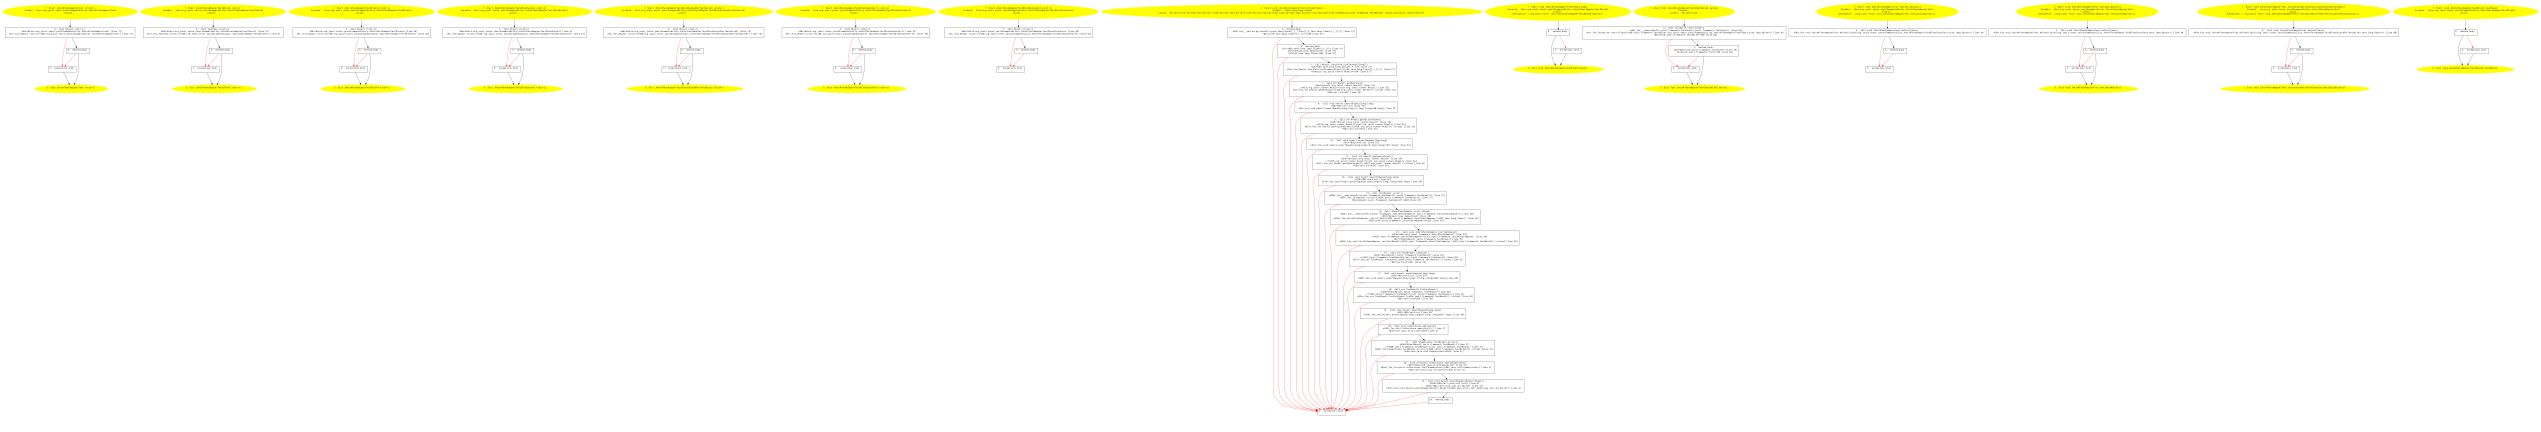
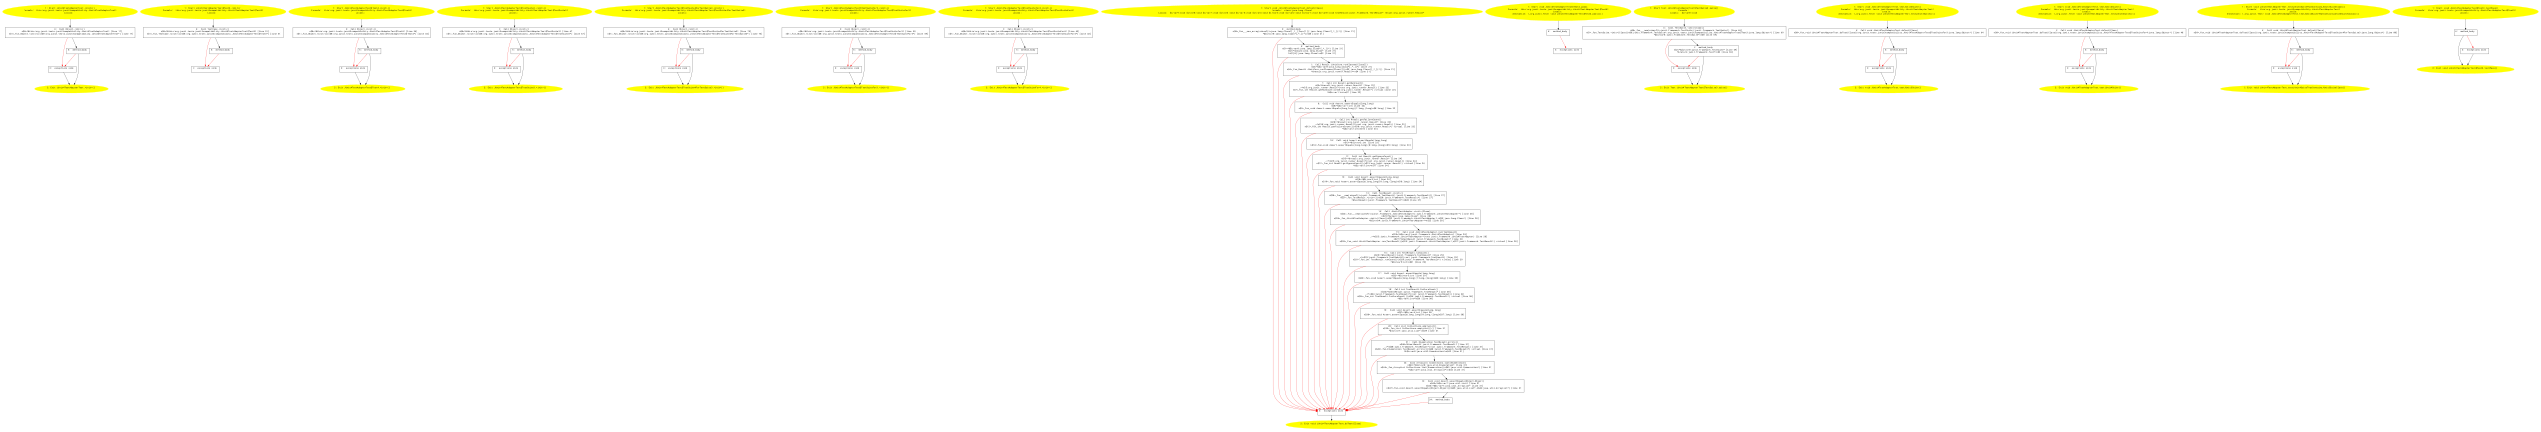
(1558, 69) -> none
(214, 89) -> none
none -> (1020, 89)
none -> (1889, 89)
none -> (1332, 425)
